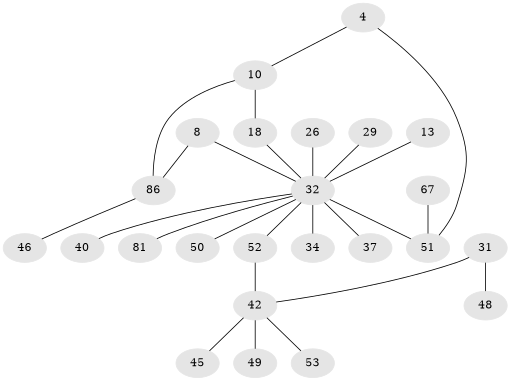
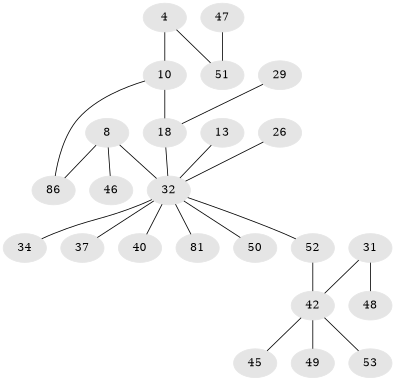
(342, 162) -> (222, 104)
(428, 190) -> (222, 18)
(88, 218) -> (109, 162)
(370, 219) -> none
